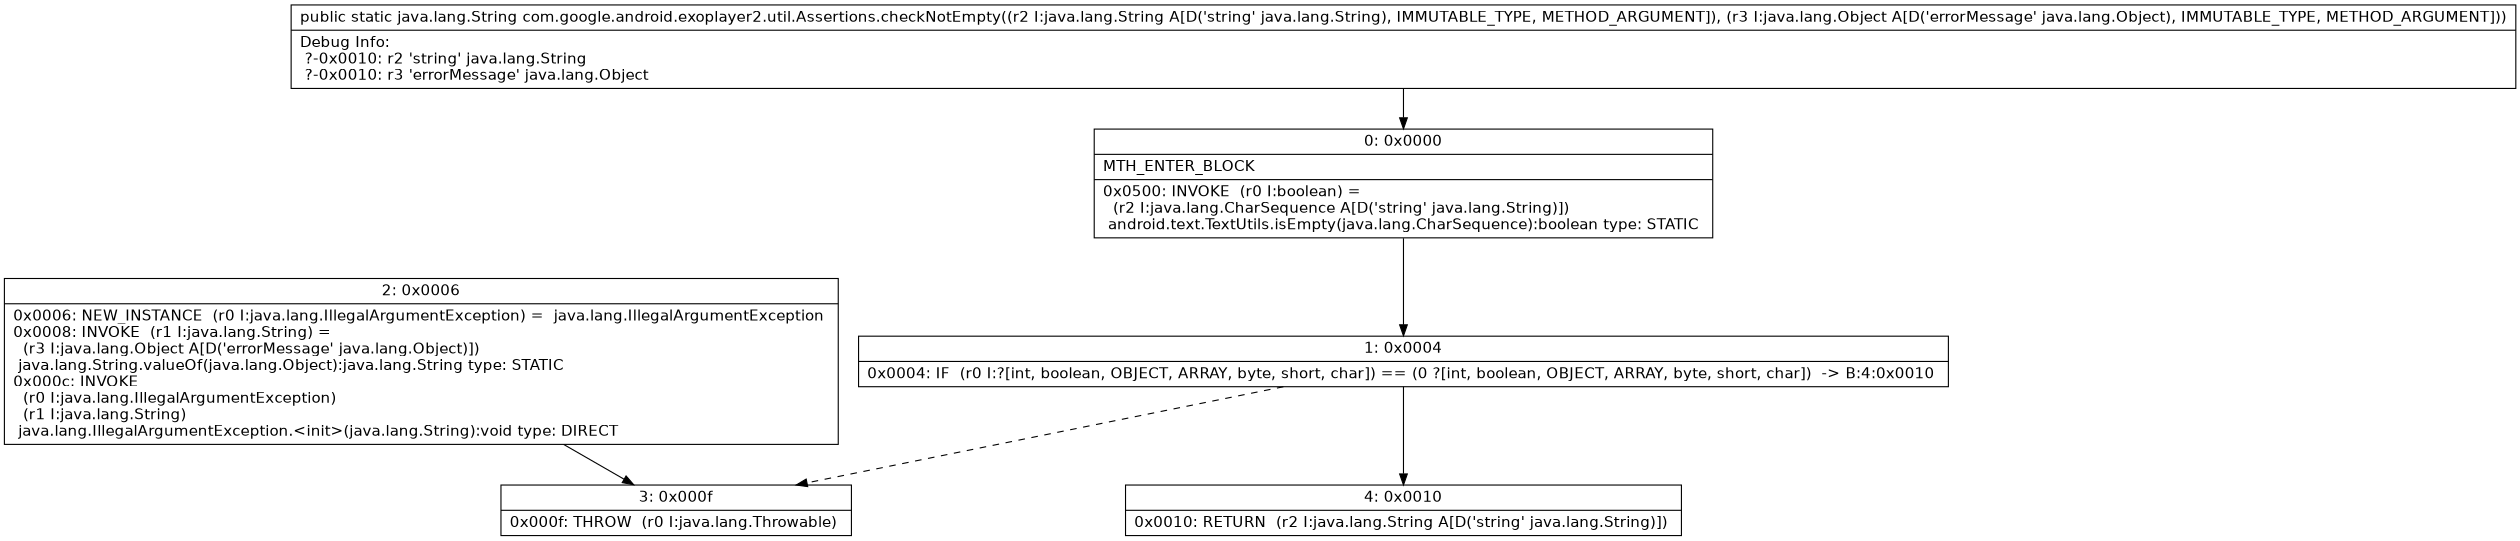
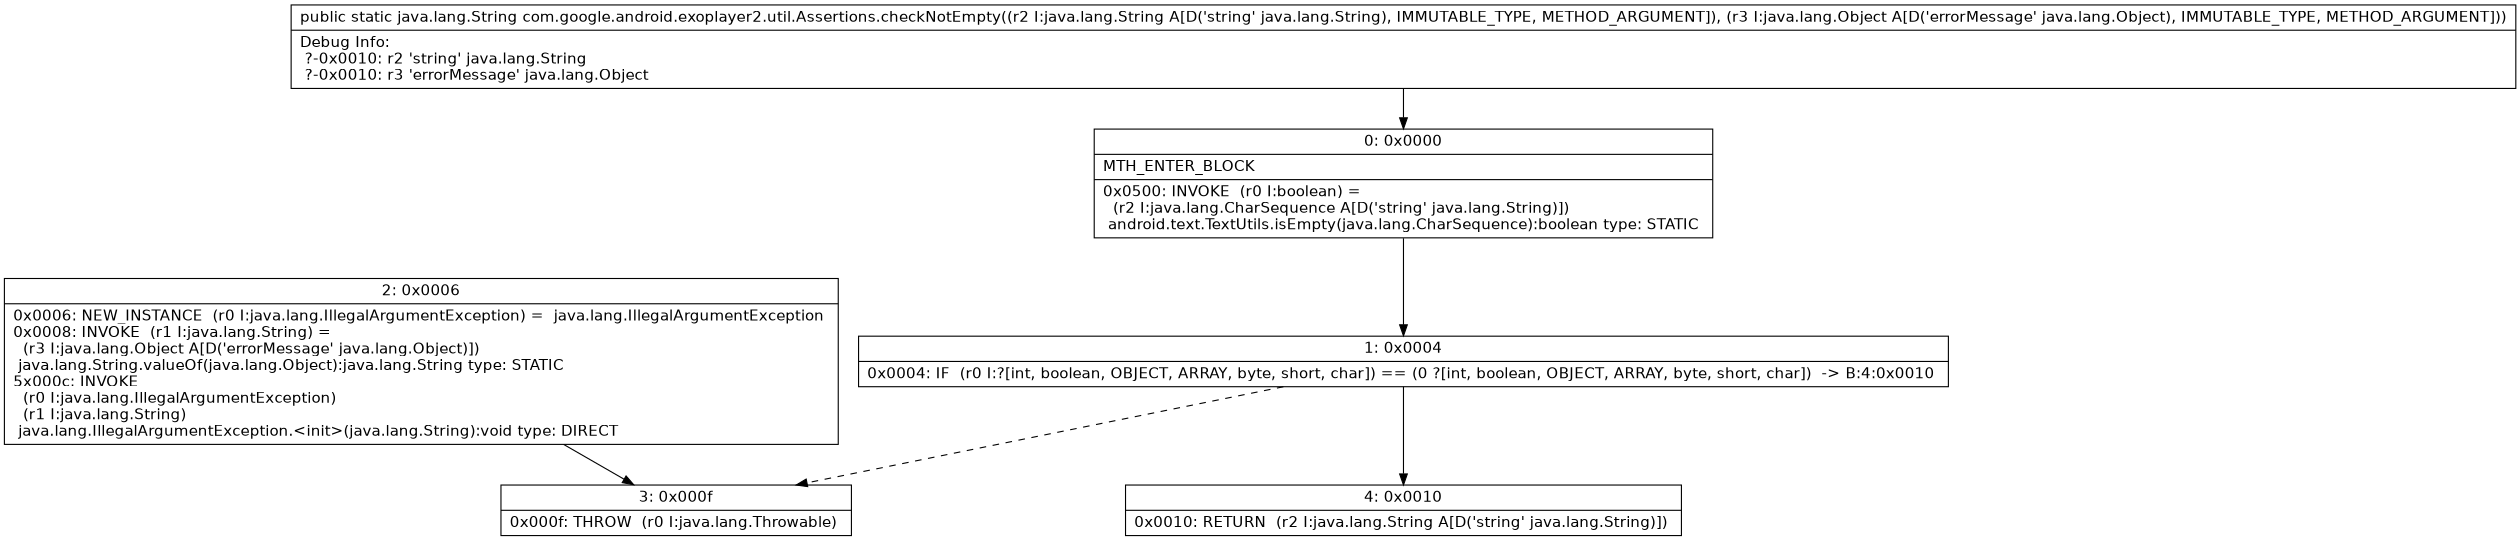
(81, 382) -> (81, 382)
